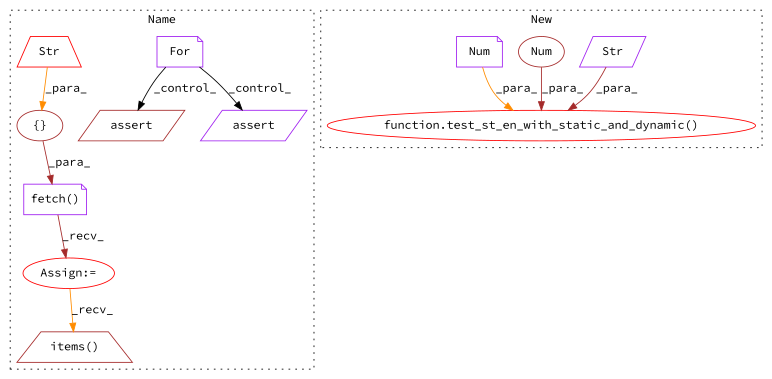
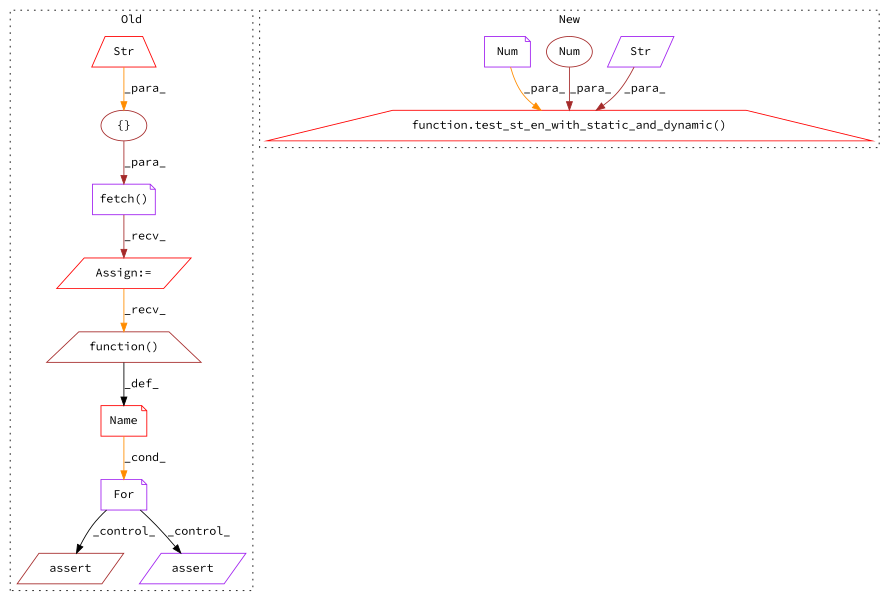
(162, 20) -> (132, 20)
(541, 126) -> (569, 126)
(69, 273) -> (124, 273)
(75, 347) -> (124, 347)
none -> (124, 421)
